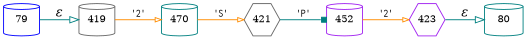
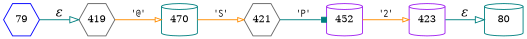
(138, 14) -> (138, 14)
(22, 20) -> (22, 20)
(97, 20) -> (97, 20)
(427, 20) -> (427, 20)
